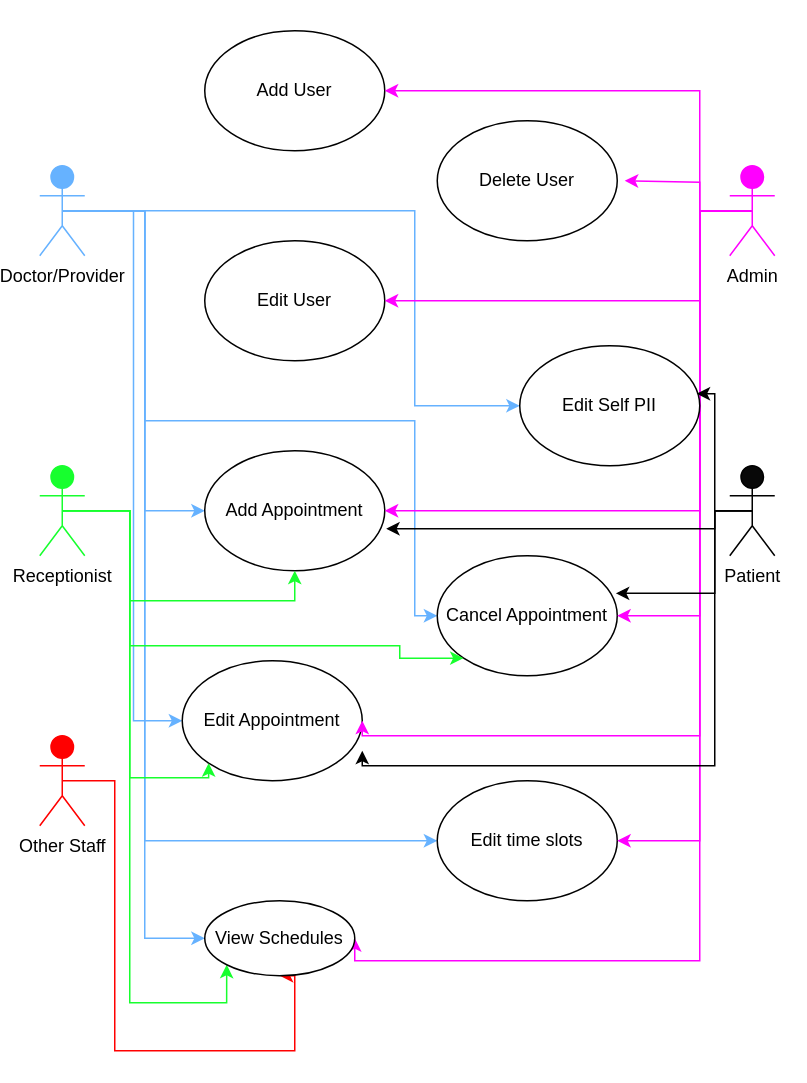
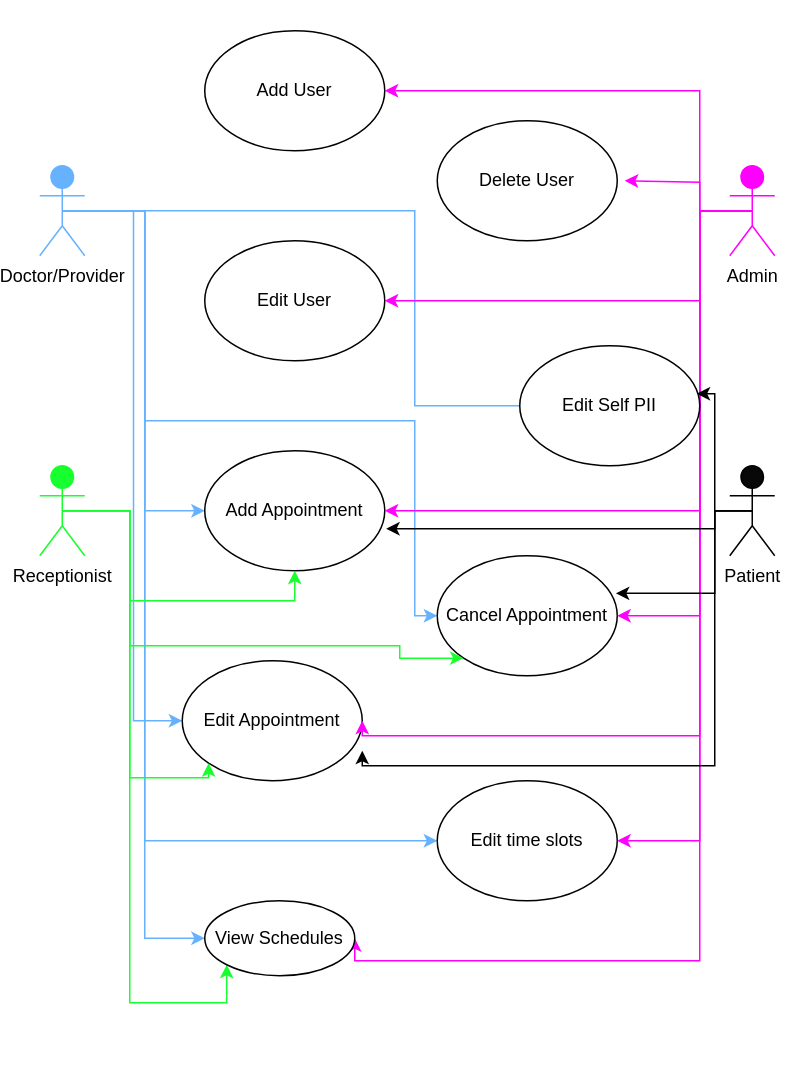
(508, 406) -> (512, 406)
(62, 781) -> none
(115, 1021) -> none
